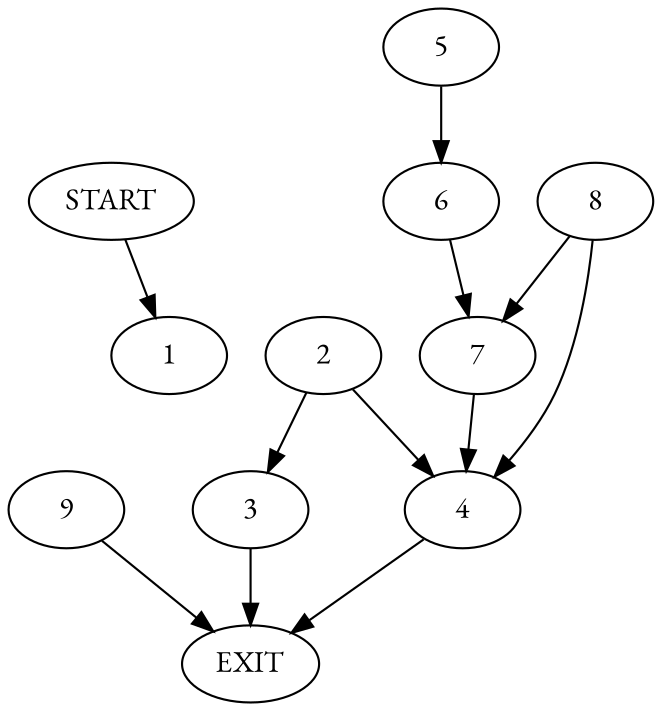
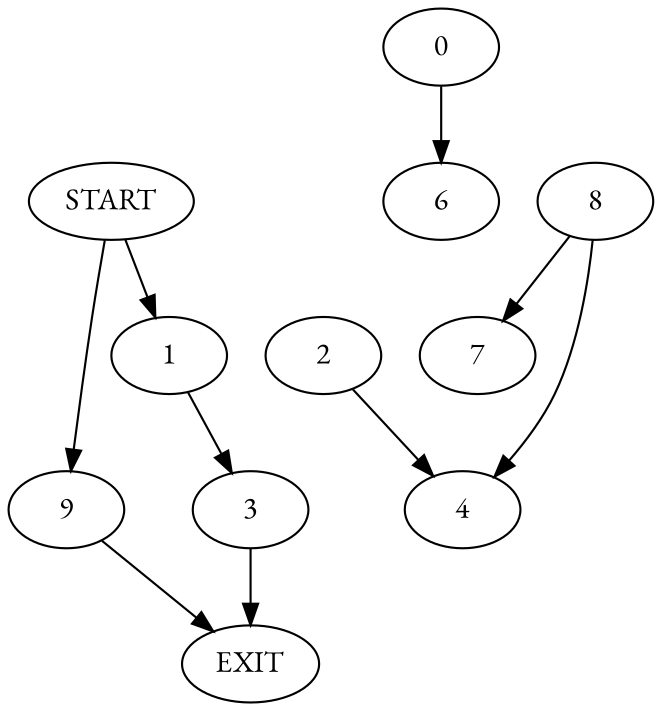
(441, 47) -> (441, 47)
(457, 268) -> none
none -> (88, 345)
(292, 422) -> (205, 423)
(471, 422) -> none
(367, 580) -> none
